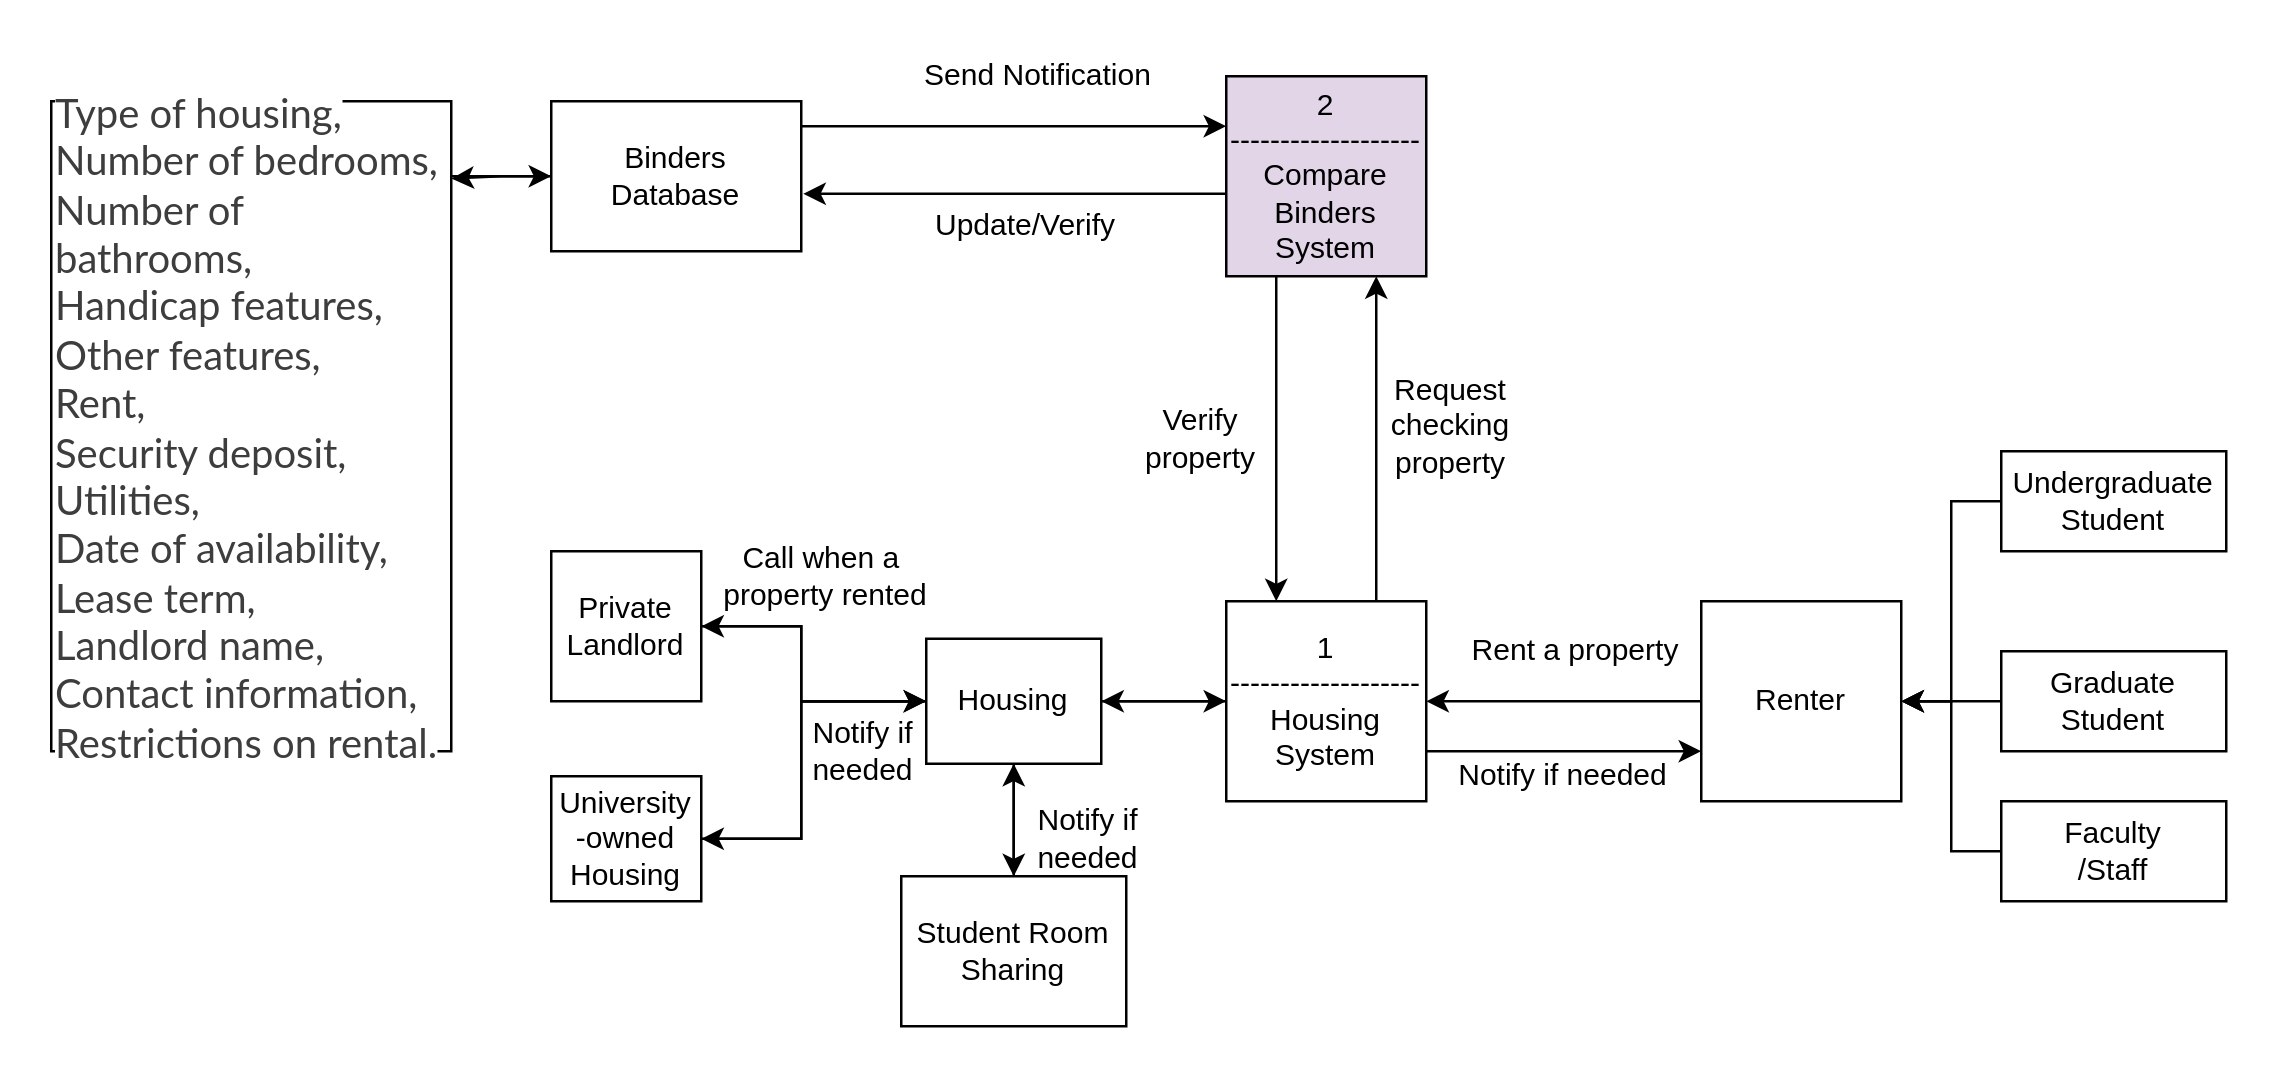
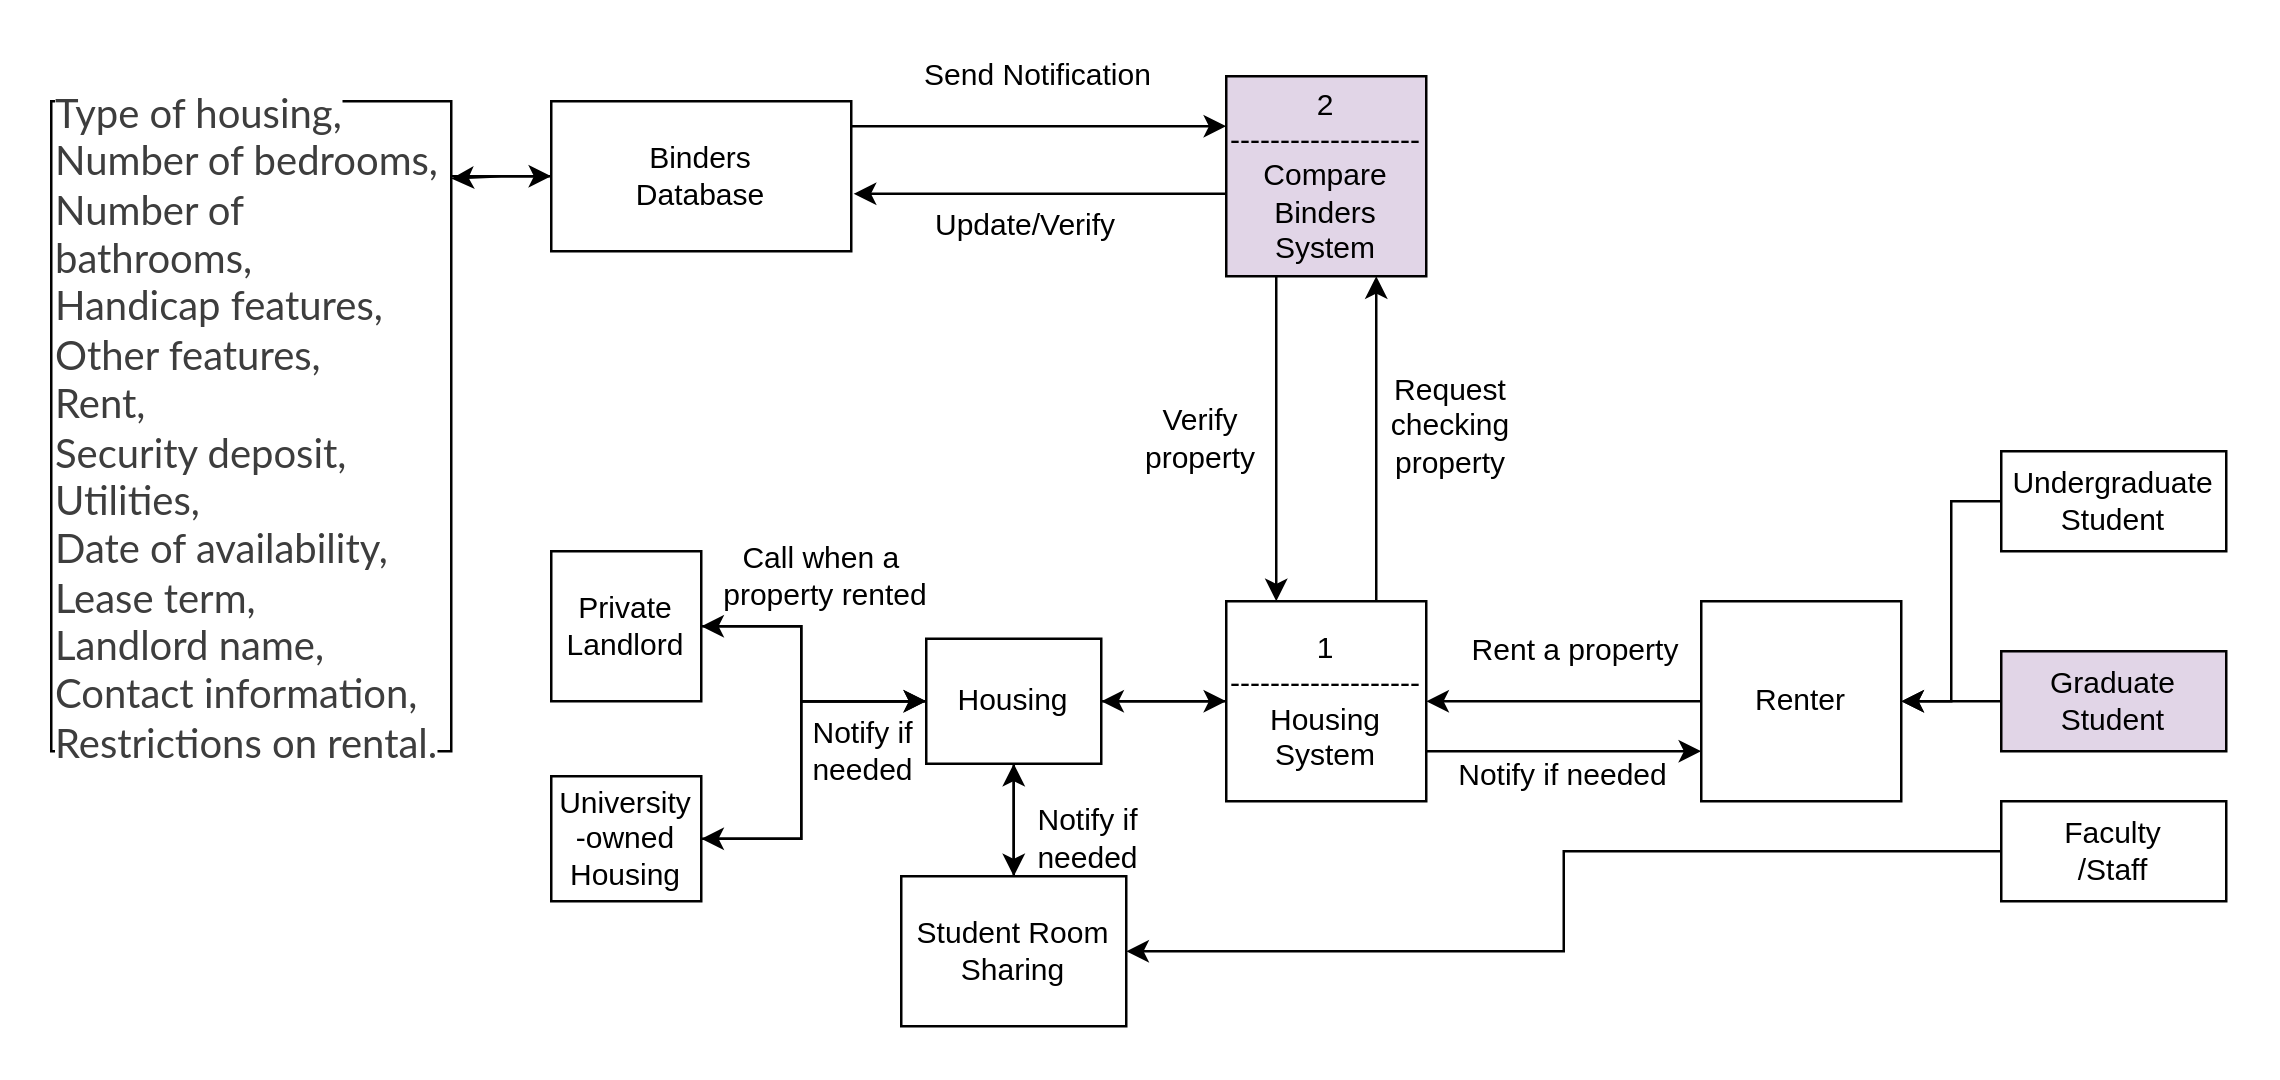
(676, 176) -> (701, 176)
(2114, 701) -> (2114, 701)
(1951, 780) -> (1564, 916)
